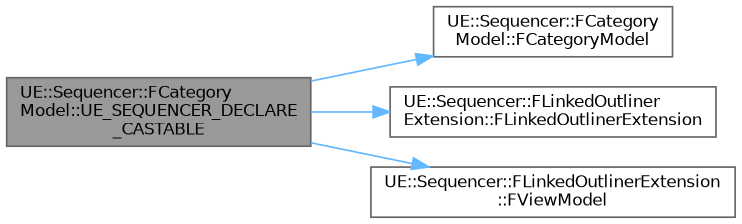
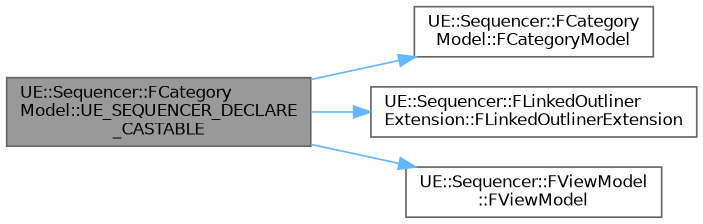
(553, 192) -> (534, 192)
